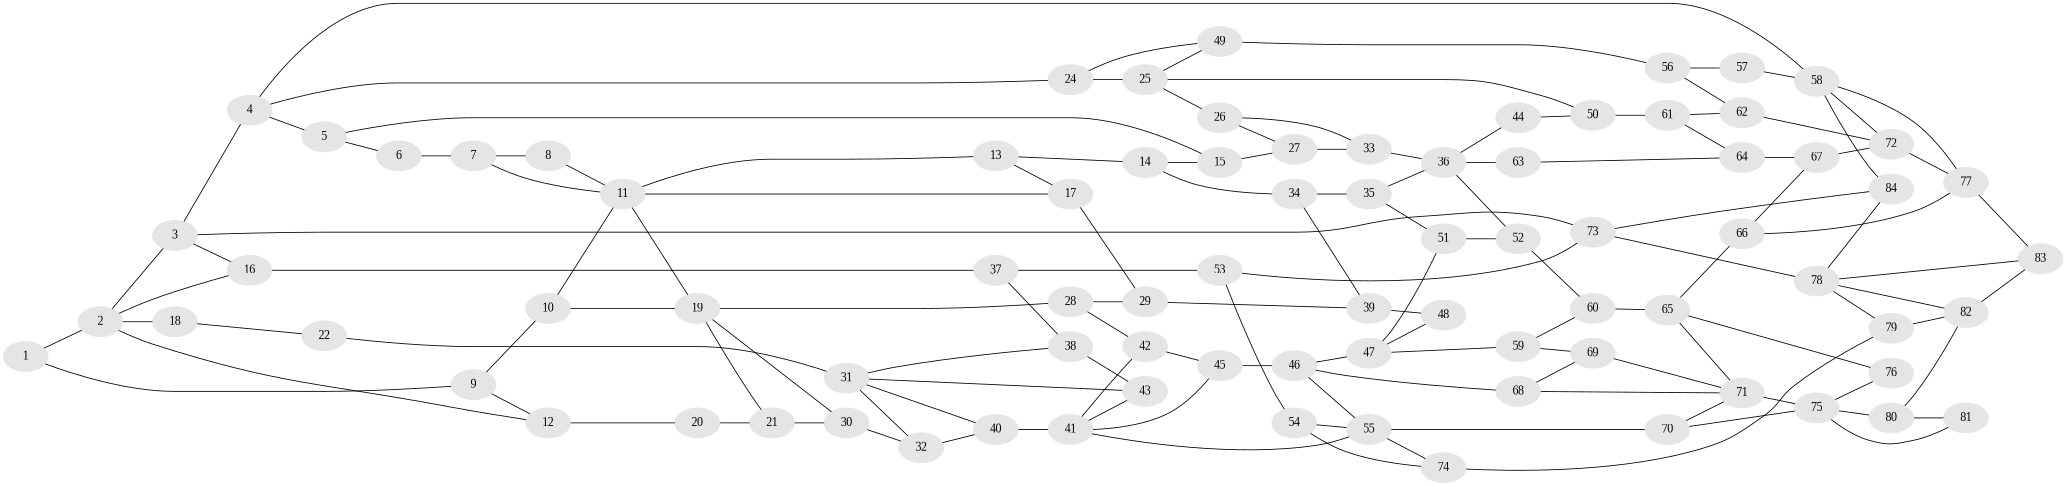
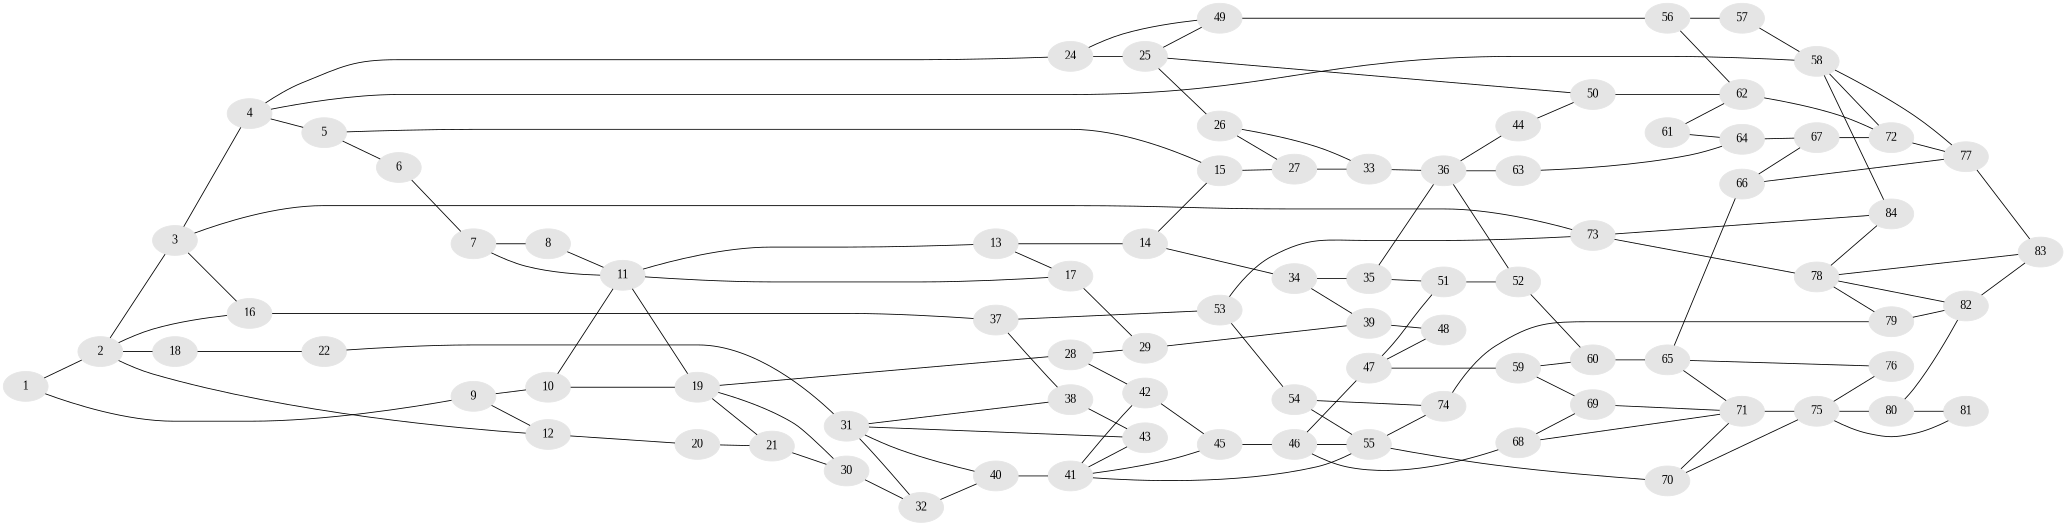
(1630, 115) -> (1668, 95)
